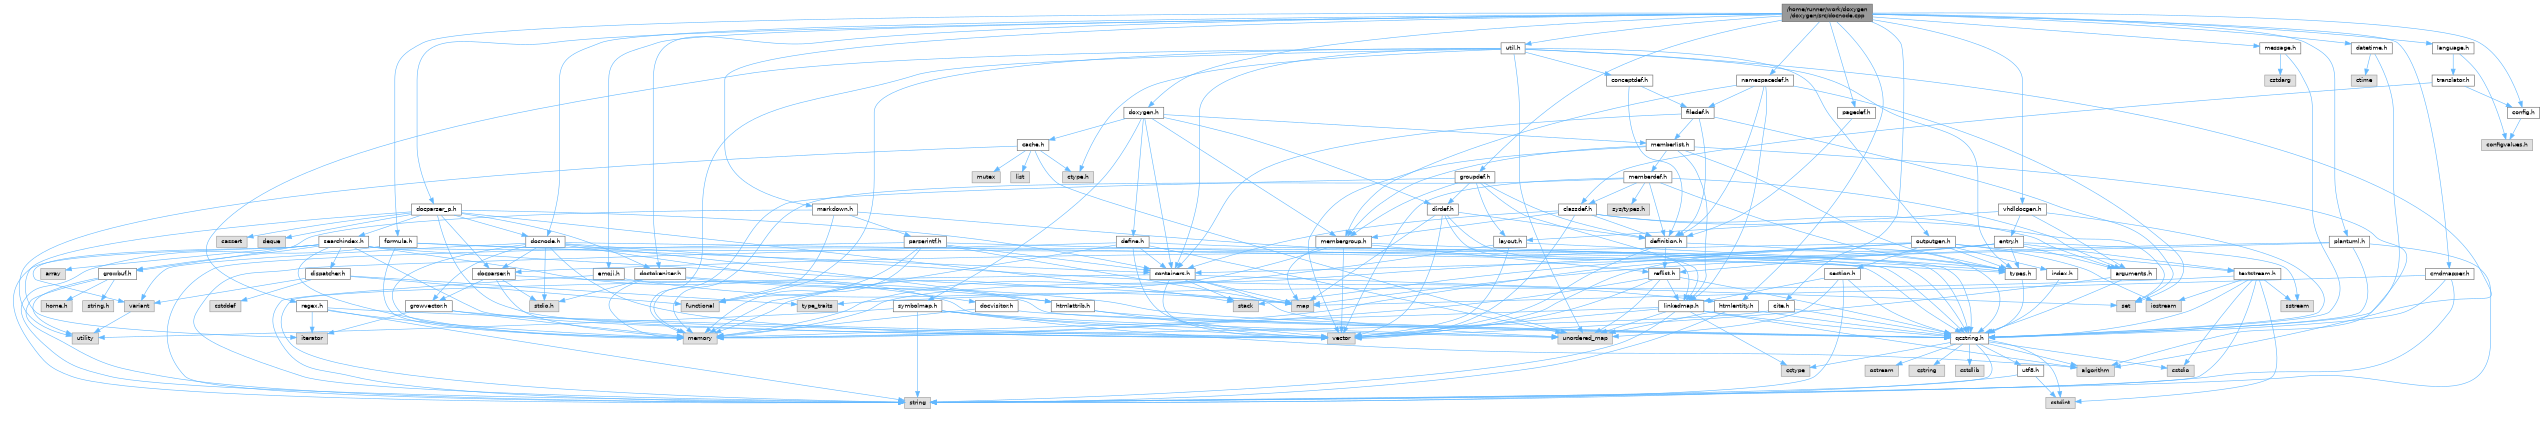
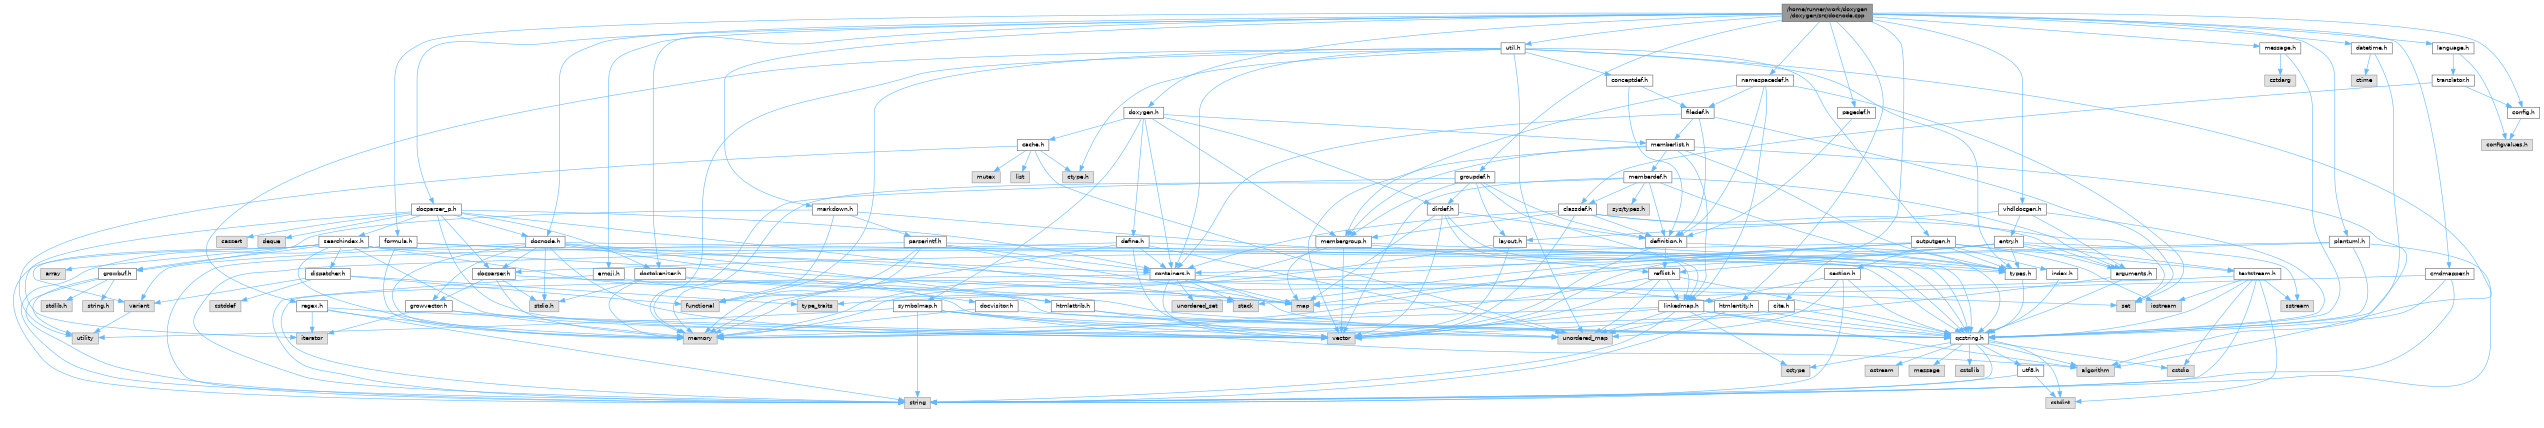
(57, 306) -> (57, 306)
none -> (1197, 306)
(1927, 371) -> (1927, 371)
